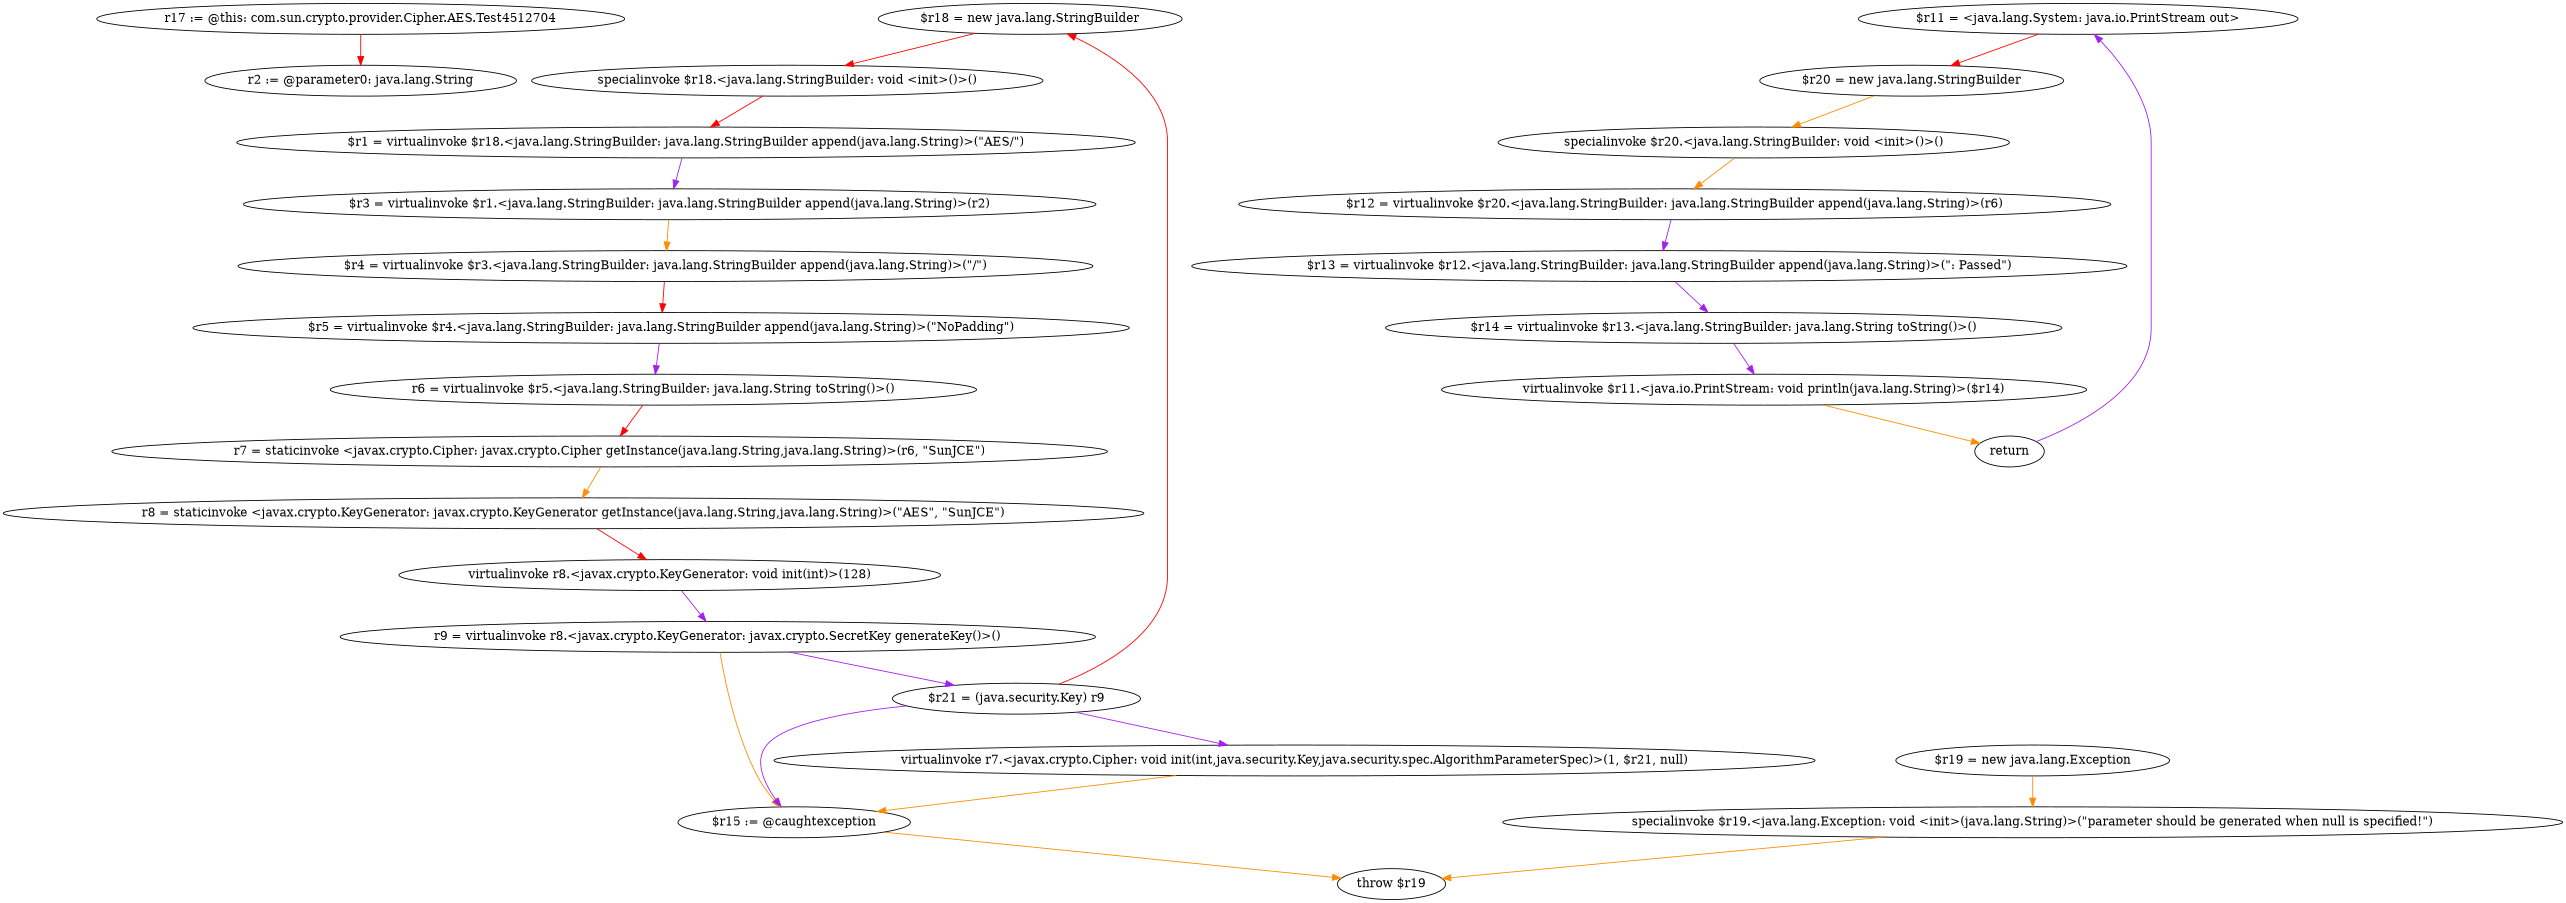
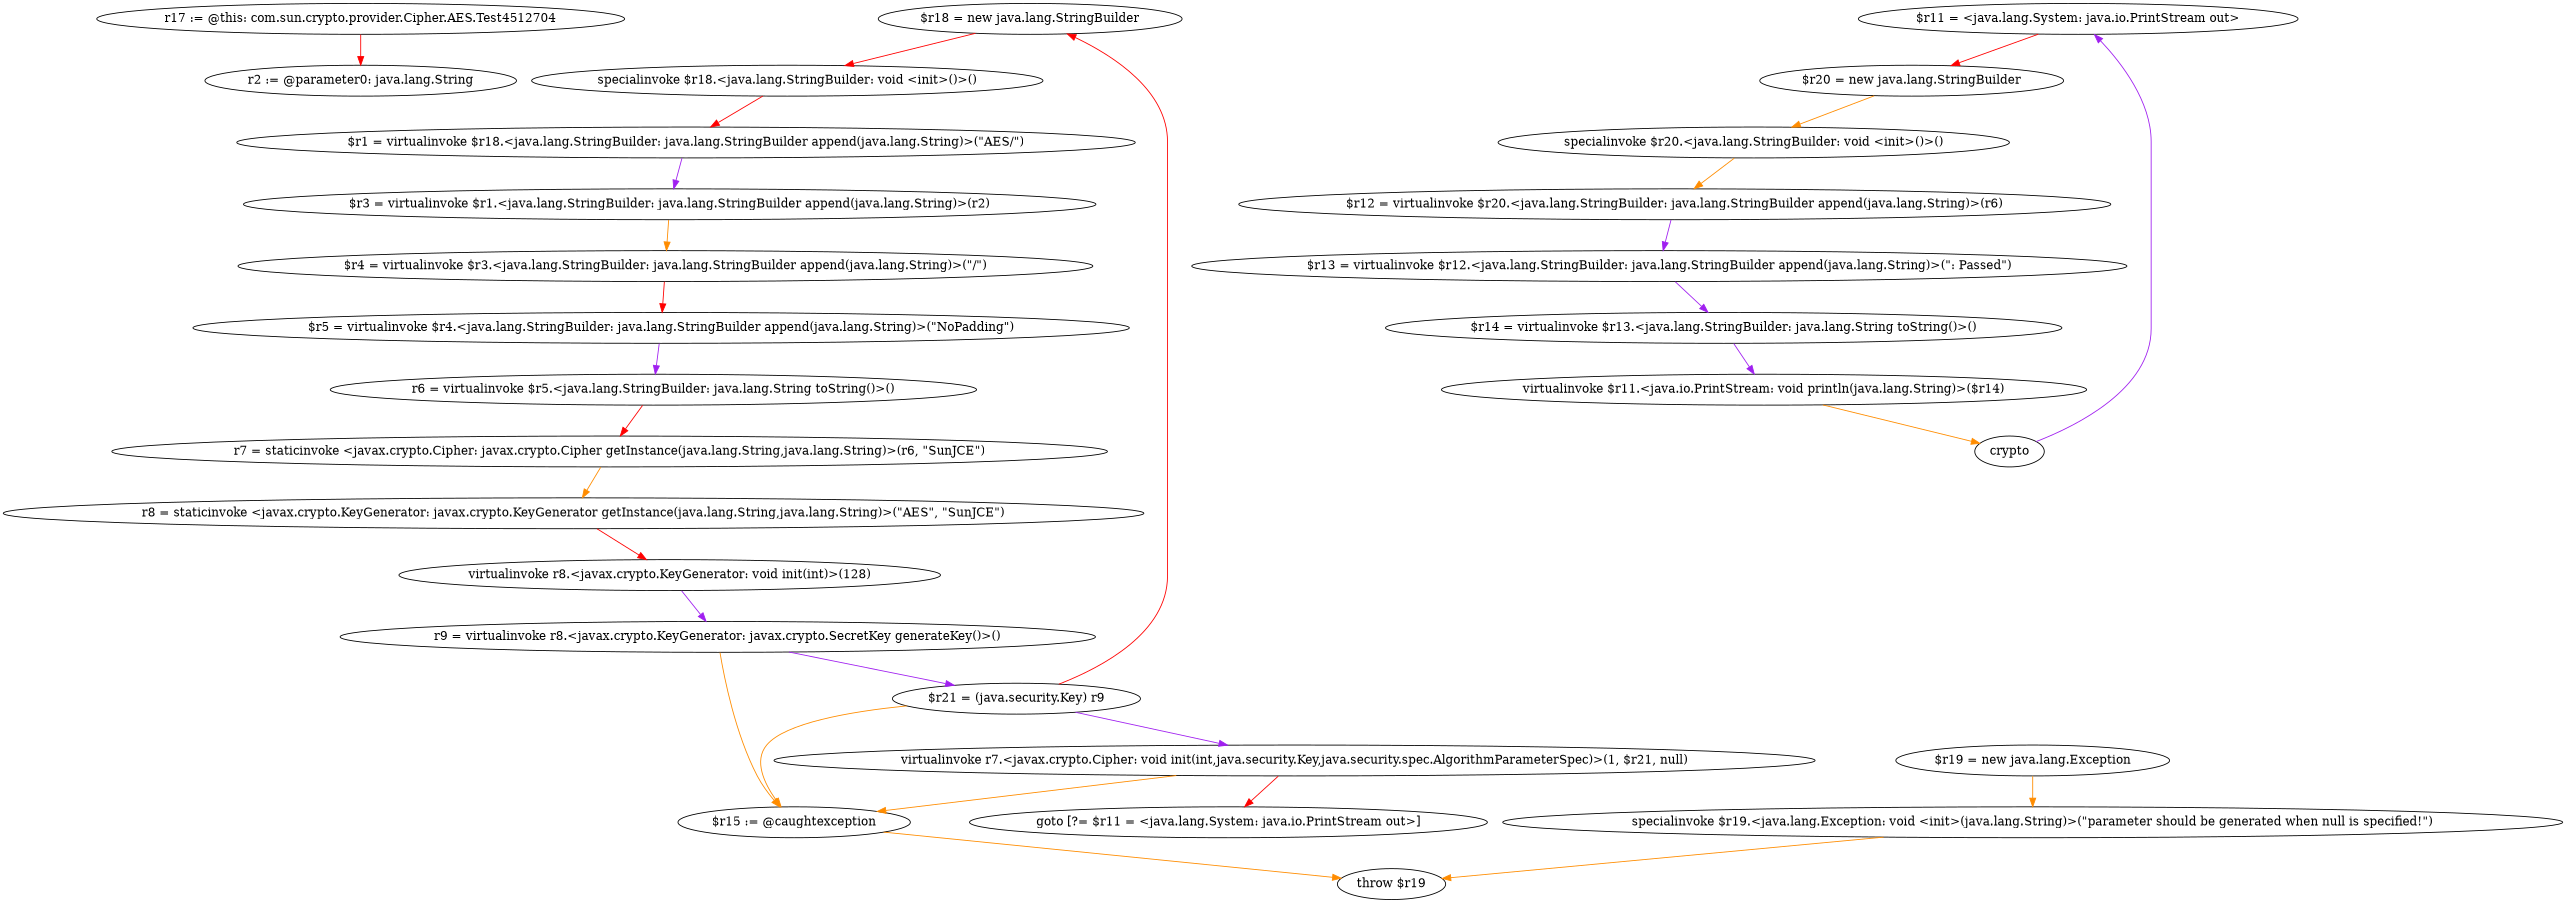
(2010, 451) -> (2010, 451)
(805, 724) -> (805, 724)
none -> (1228, 822)
